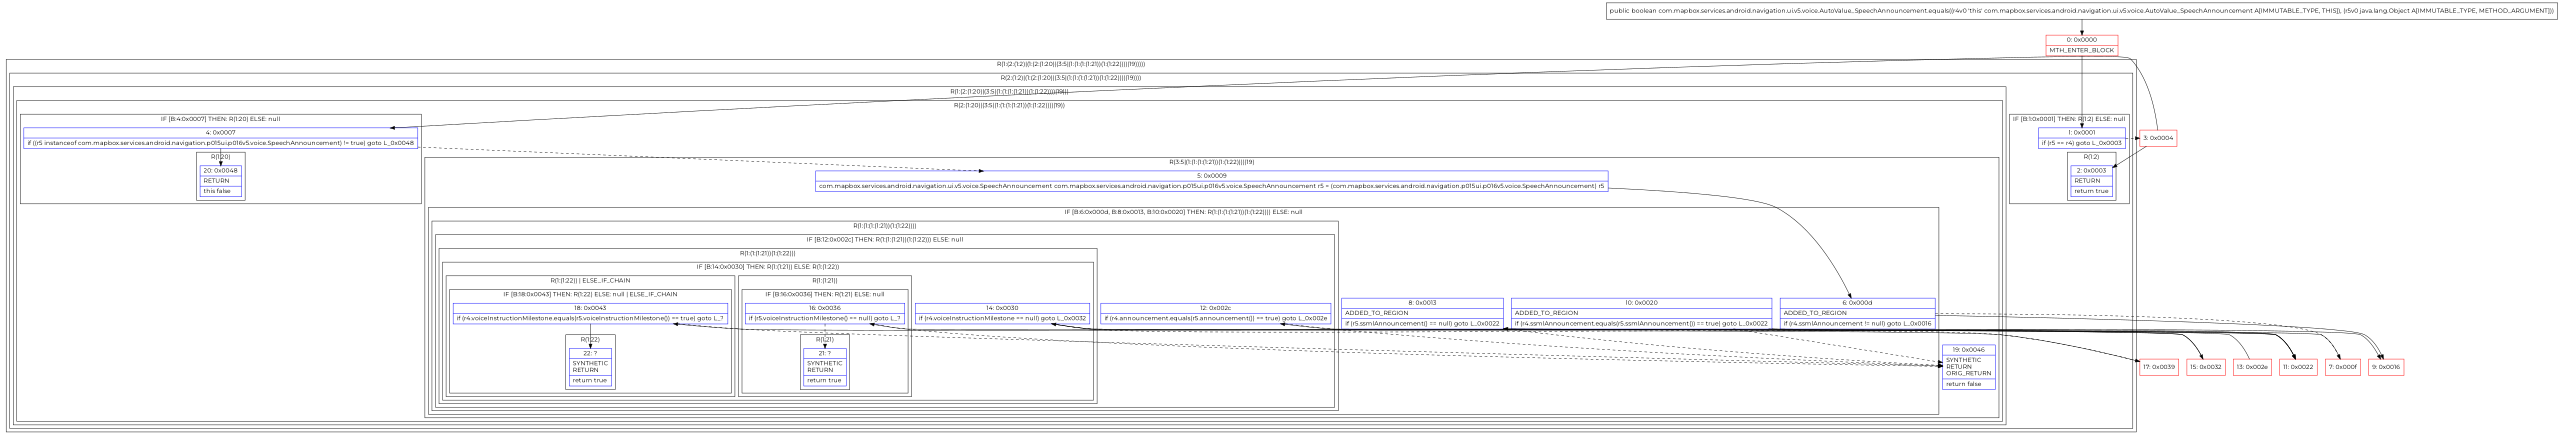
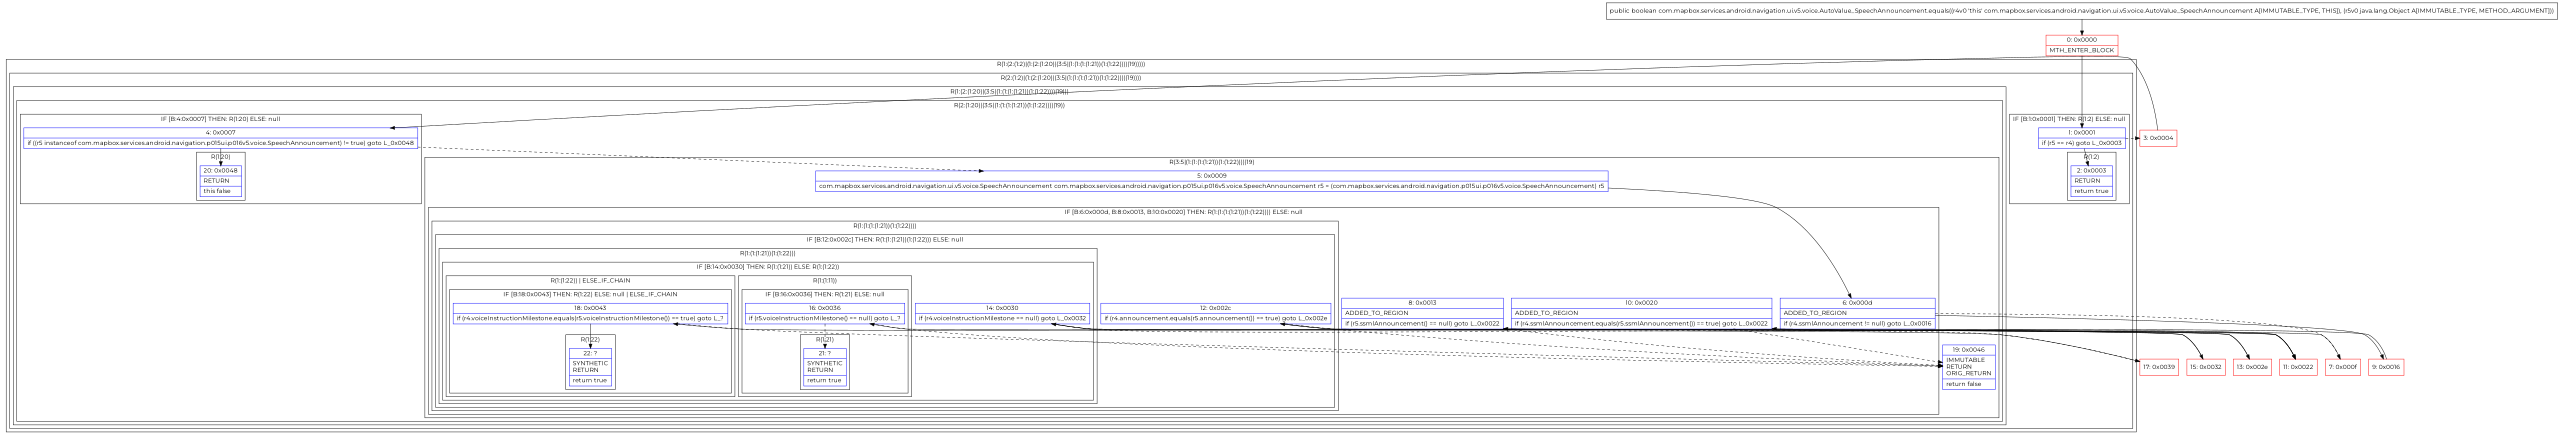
(2126, 159) -> (2086, 155)
(825, 281) -> (825, 281)
(2078, 329) -> (2088, 329)
none -> (1769, 330)
(1964, 360) -> (1966, 360)
